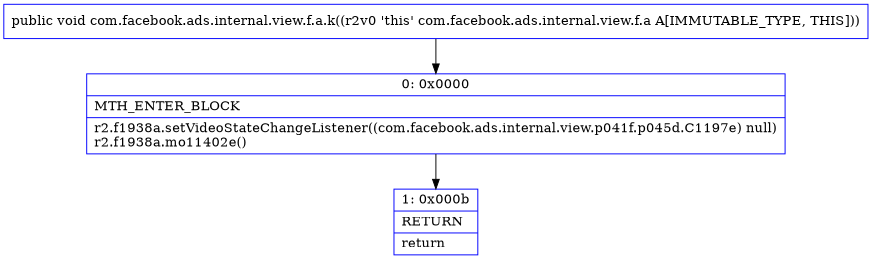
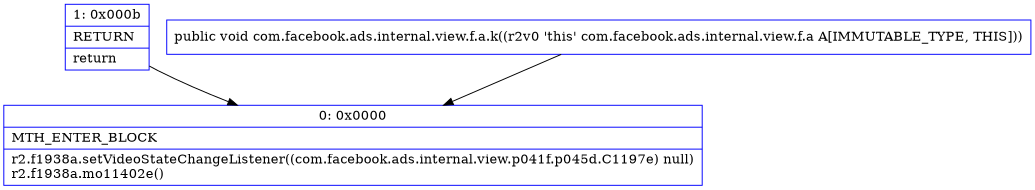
(436, 167) -> (188, 85)
